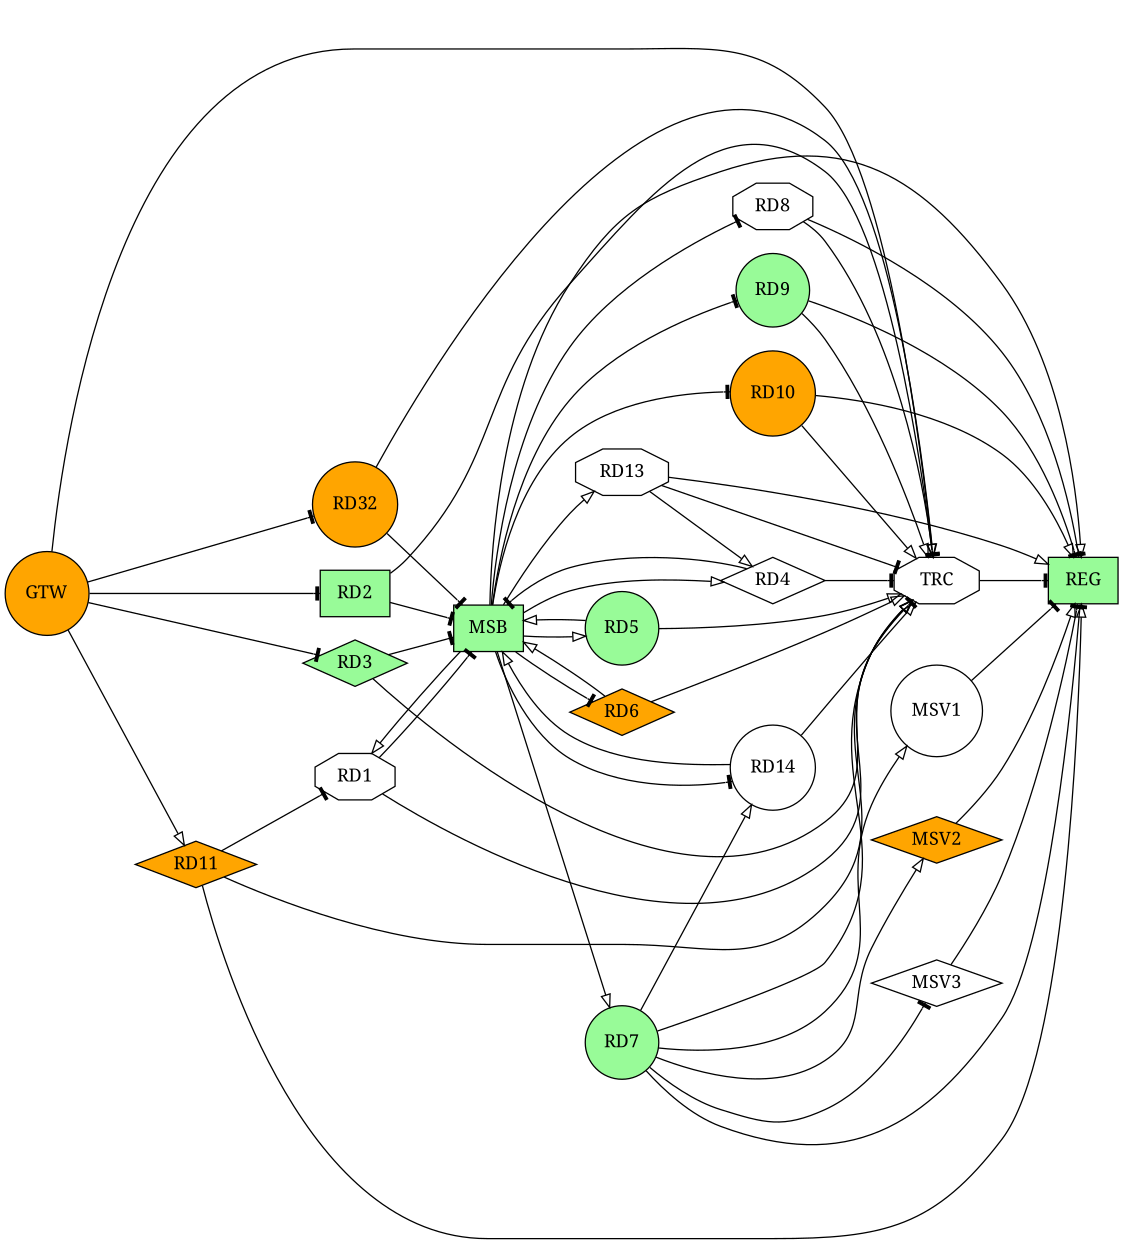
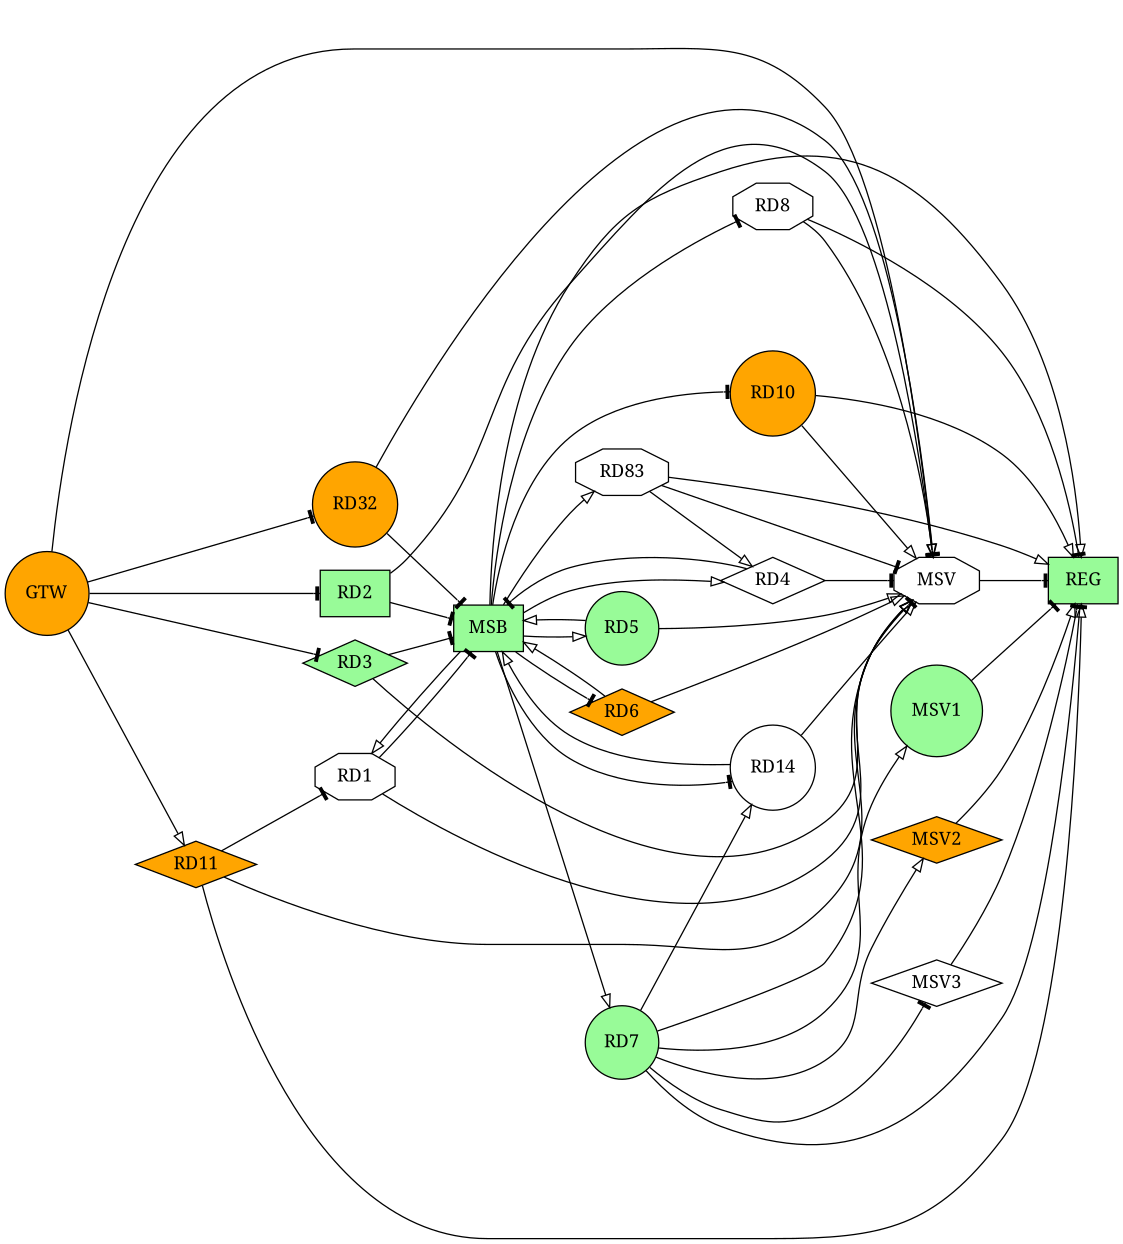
(773, 290) -> none
(622, 472) -> (622, 472)
(937, 581) -> (937, 581)
(937, 711) -> (937, 711)
